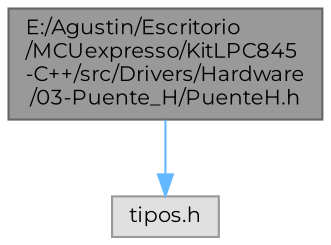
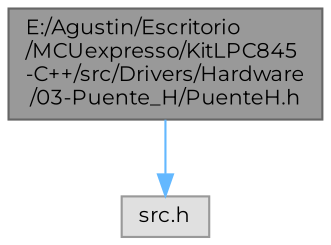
(165, 217) -> (165, 217)
